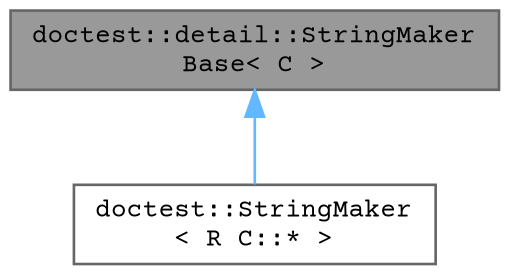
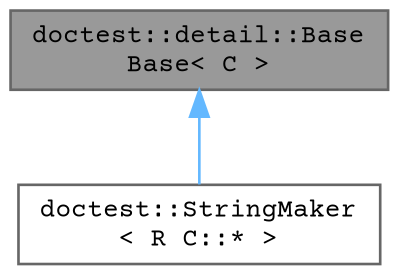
(255, 50) -> (199, 50)
